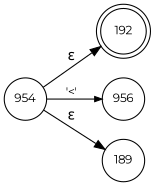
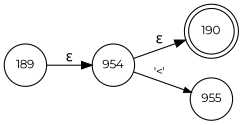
(123, 31) -> (211, 31)
(123, 99) -> (211, 99)
(70, 127) -> (64, 65)
